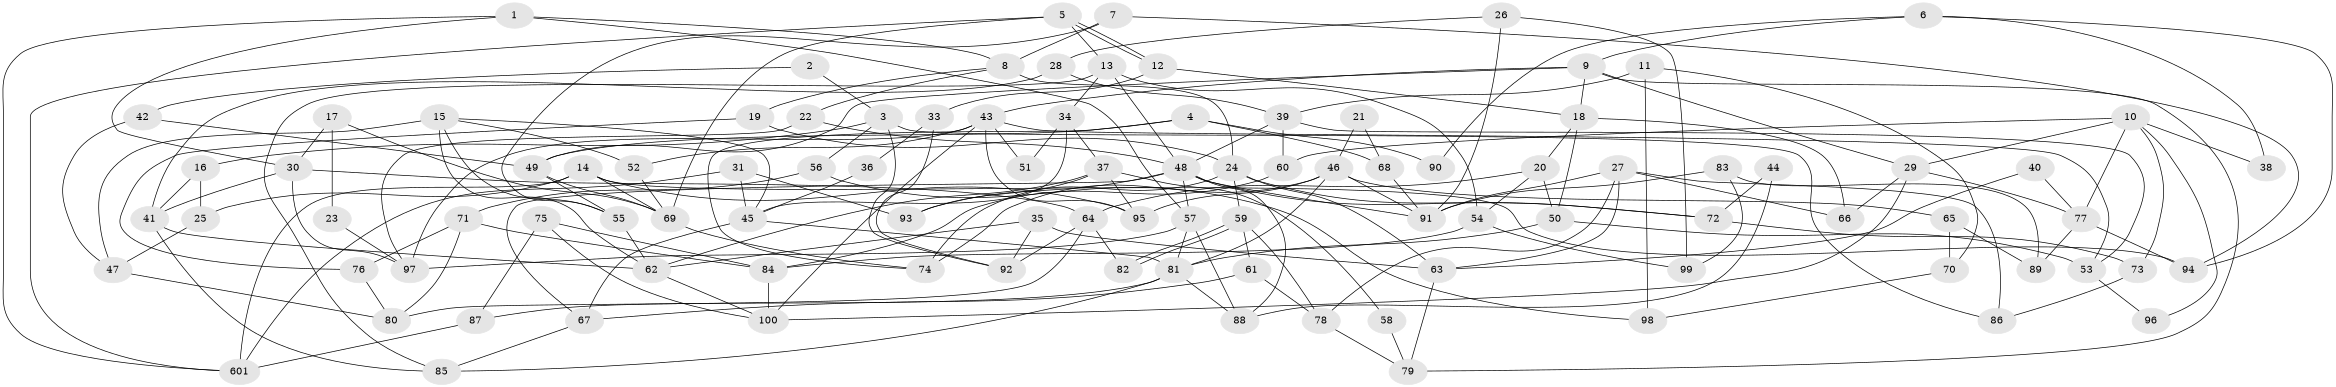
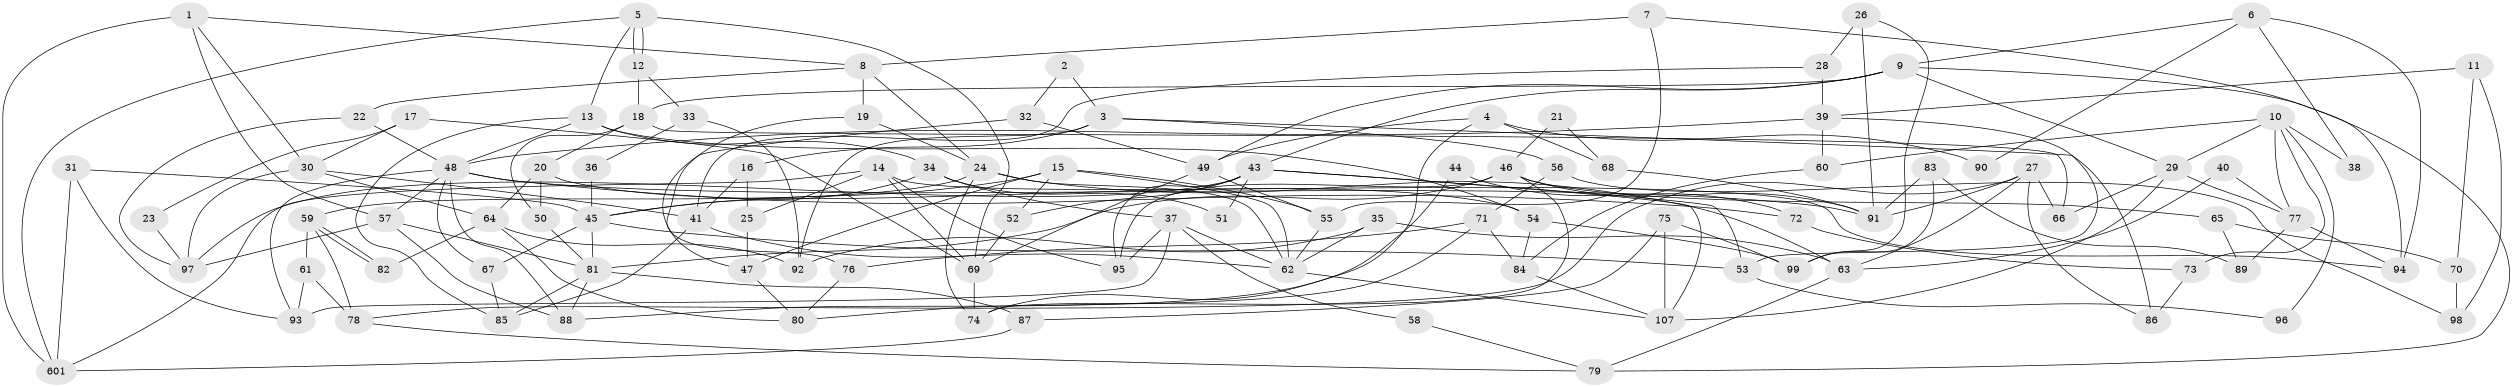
(143, 117) -> (1026, 117)
(1357, 200) -> (1155, 188)
(1799, 235) -> (1334, 251)
(645, 243) -> (1731, 243)
(920, 302) -> (301, 295)
(768, 321) -> (1665, 321)
